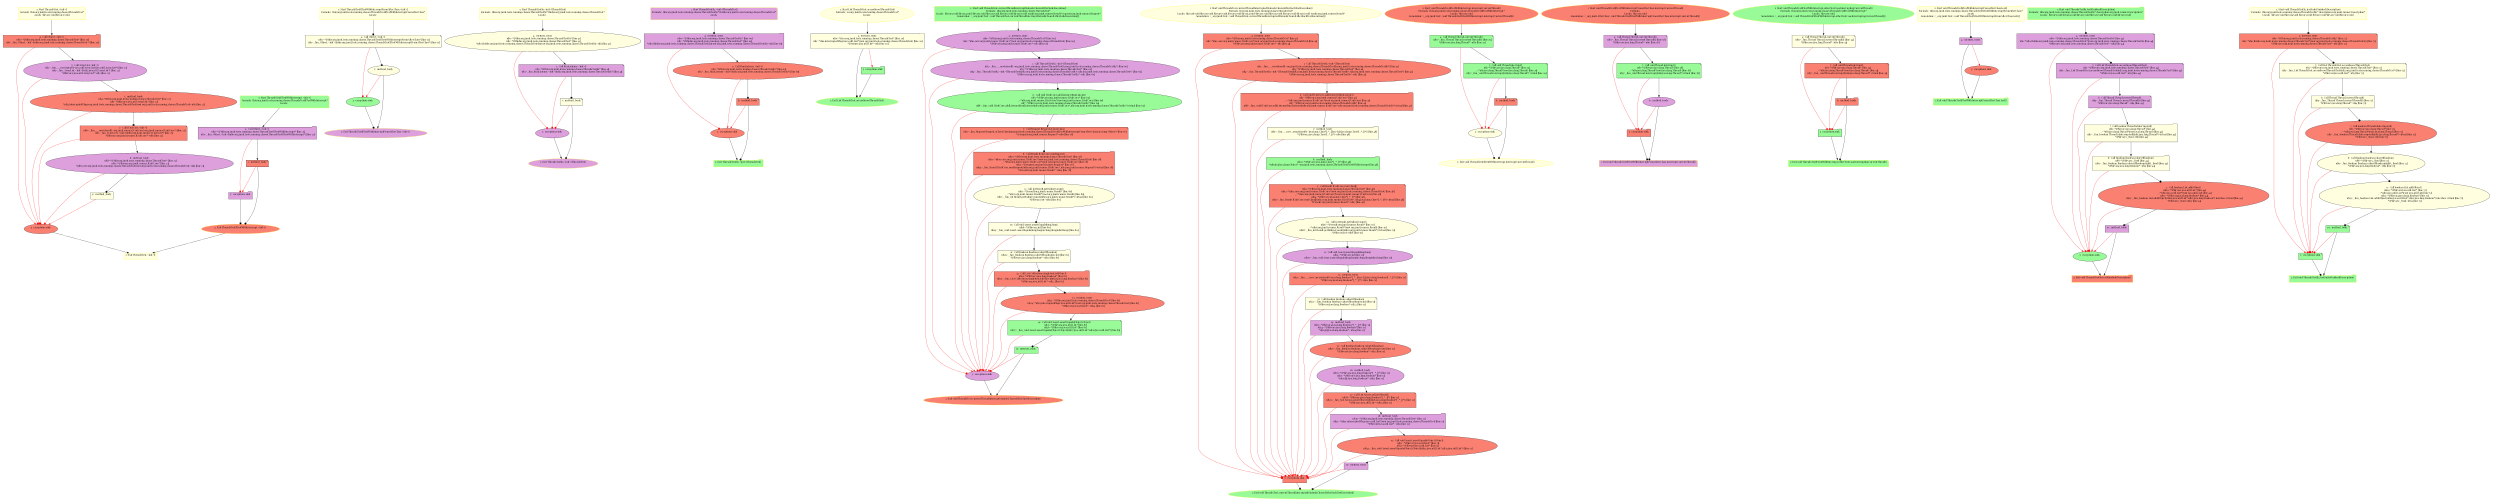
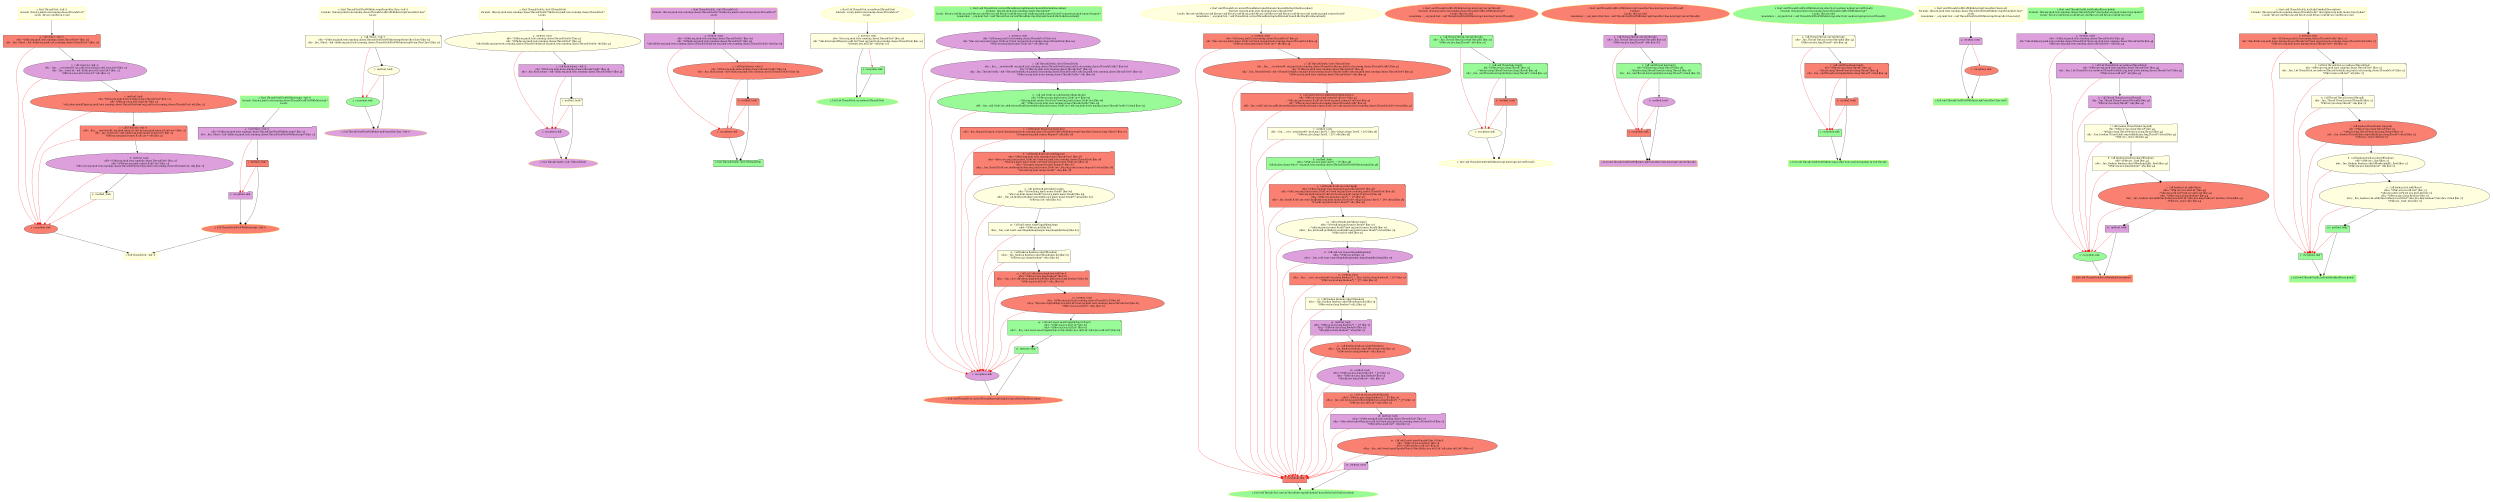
(738, 164) -> (738, 164)
